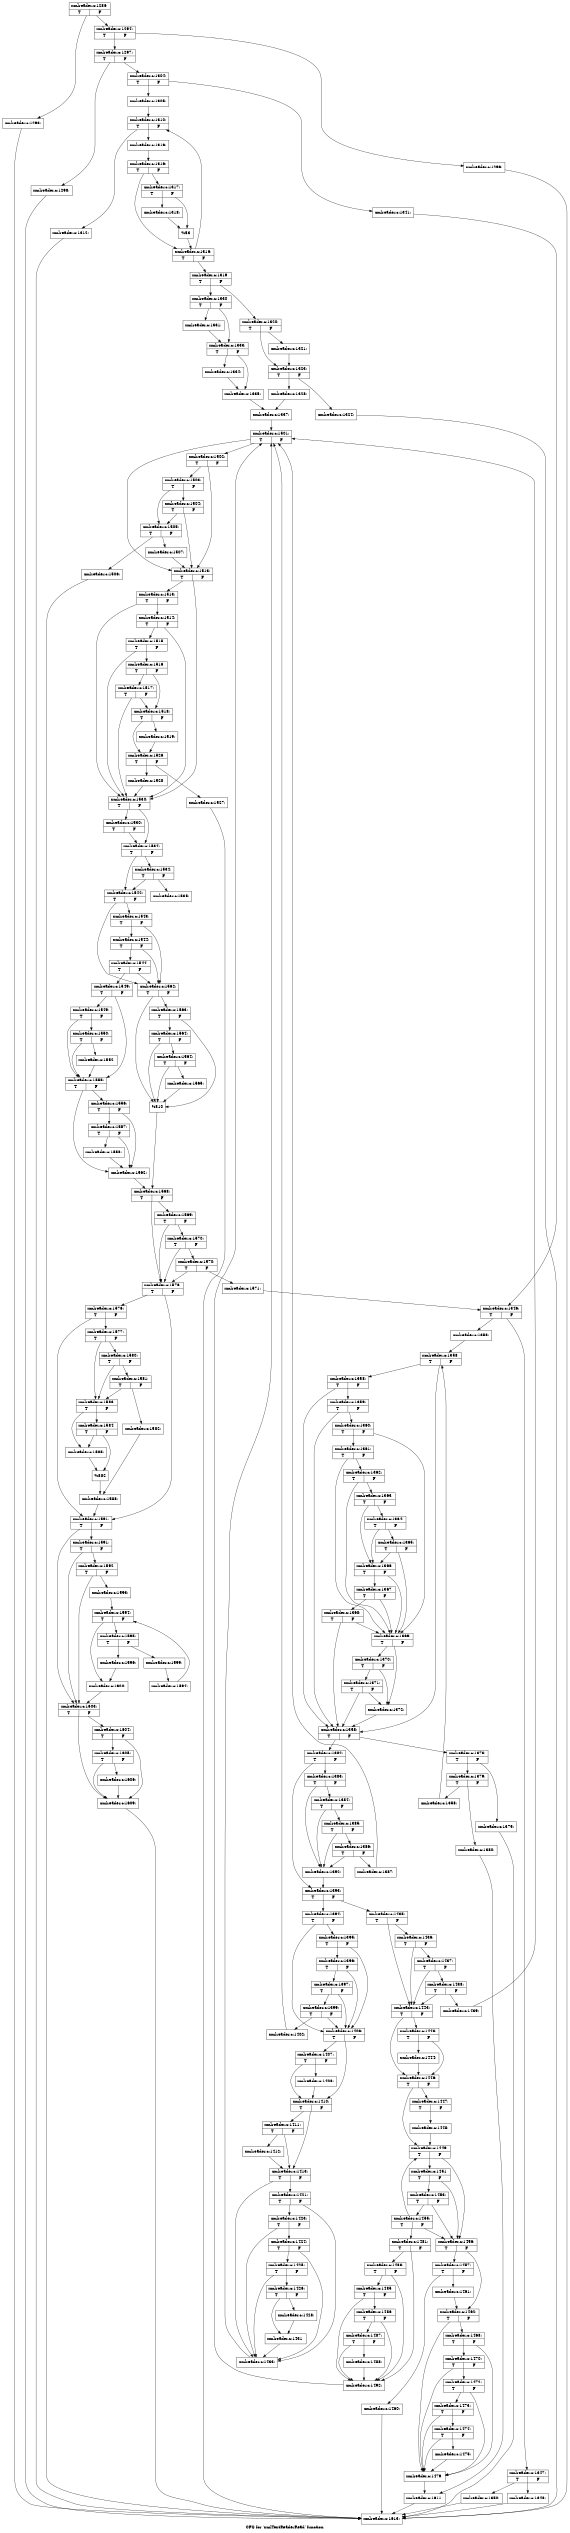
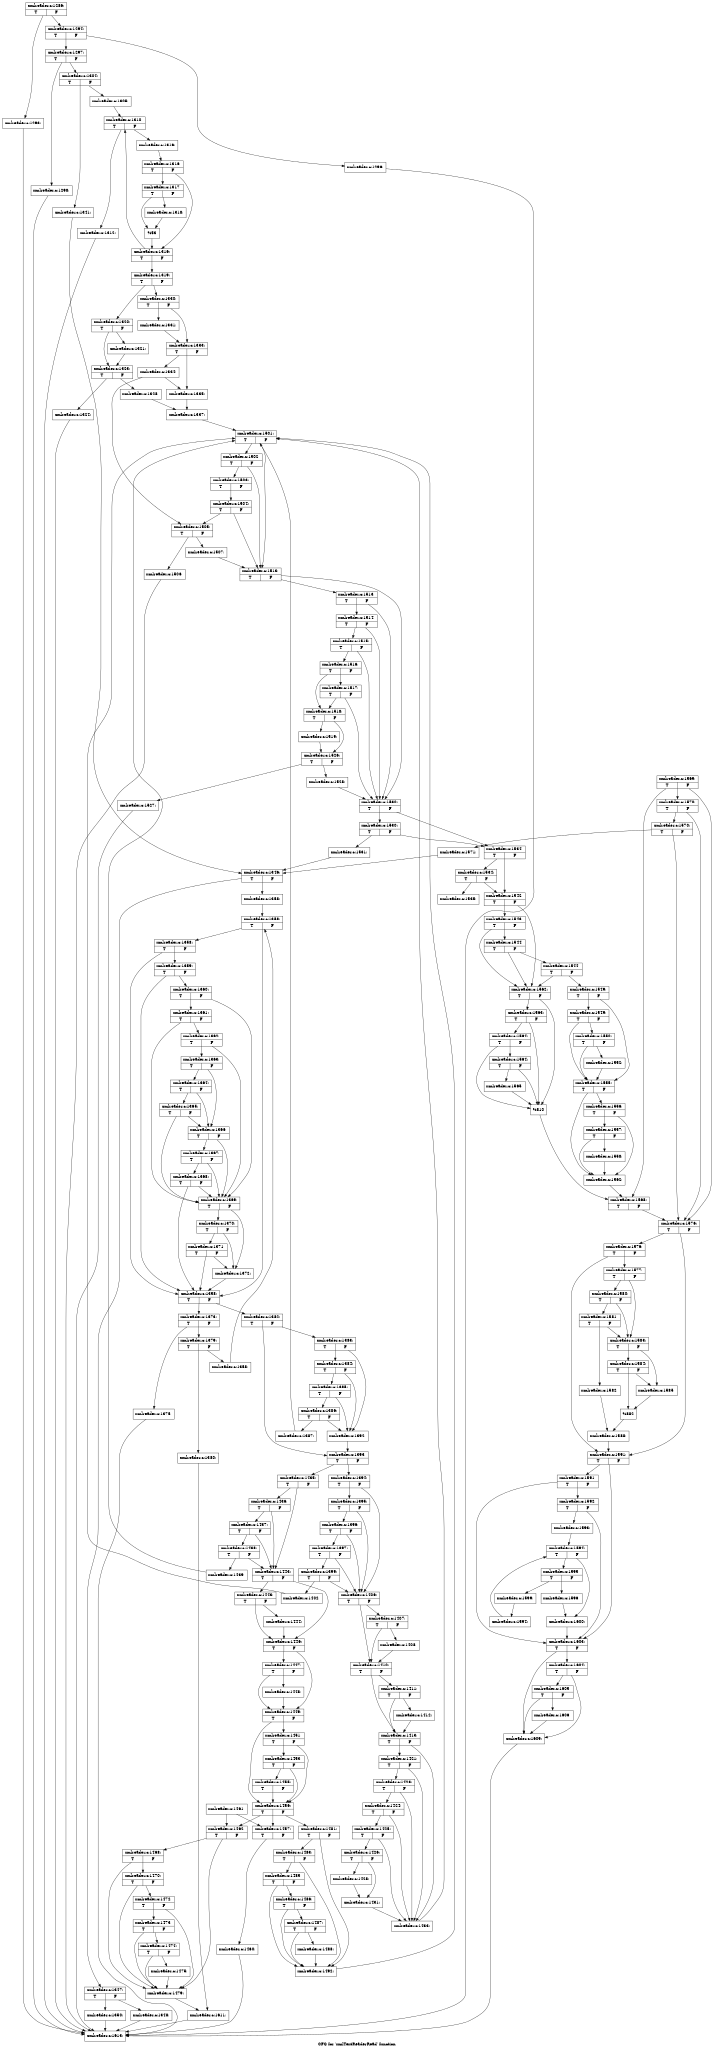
(159, 504) -> (115, 455)
none -> (349, 852)
(163, 1206) -> (644, 988)
(401, 2186) -> (258, 1691)
(411, 2232) -> (295, 1820)
(453, 2280) -> (247, 1819)
